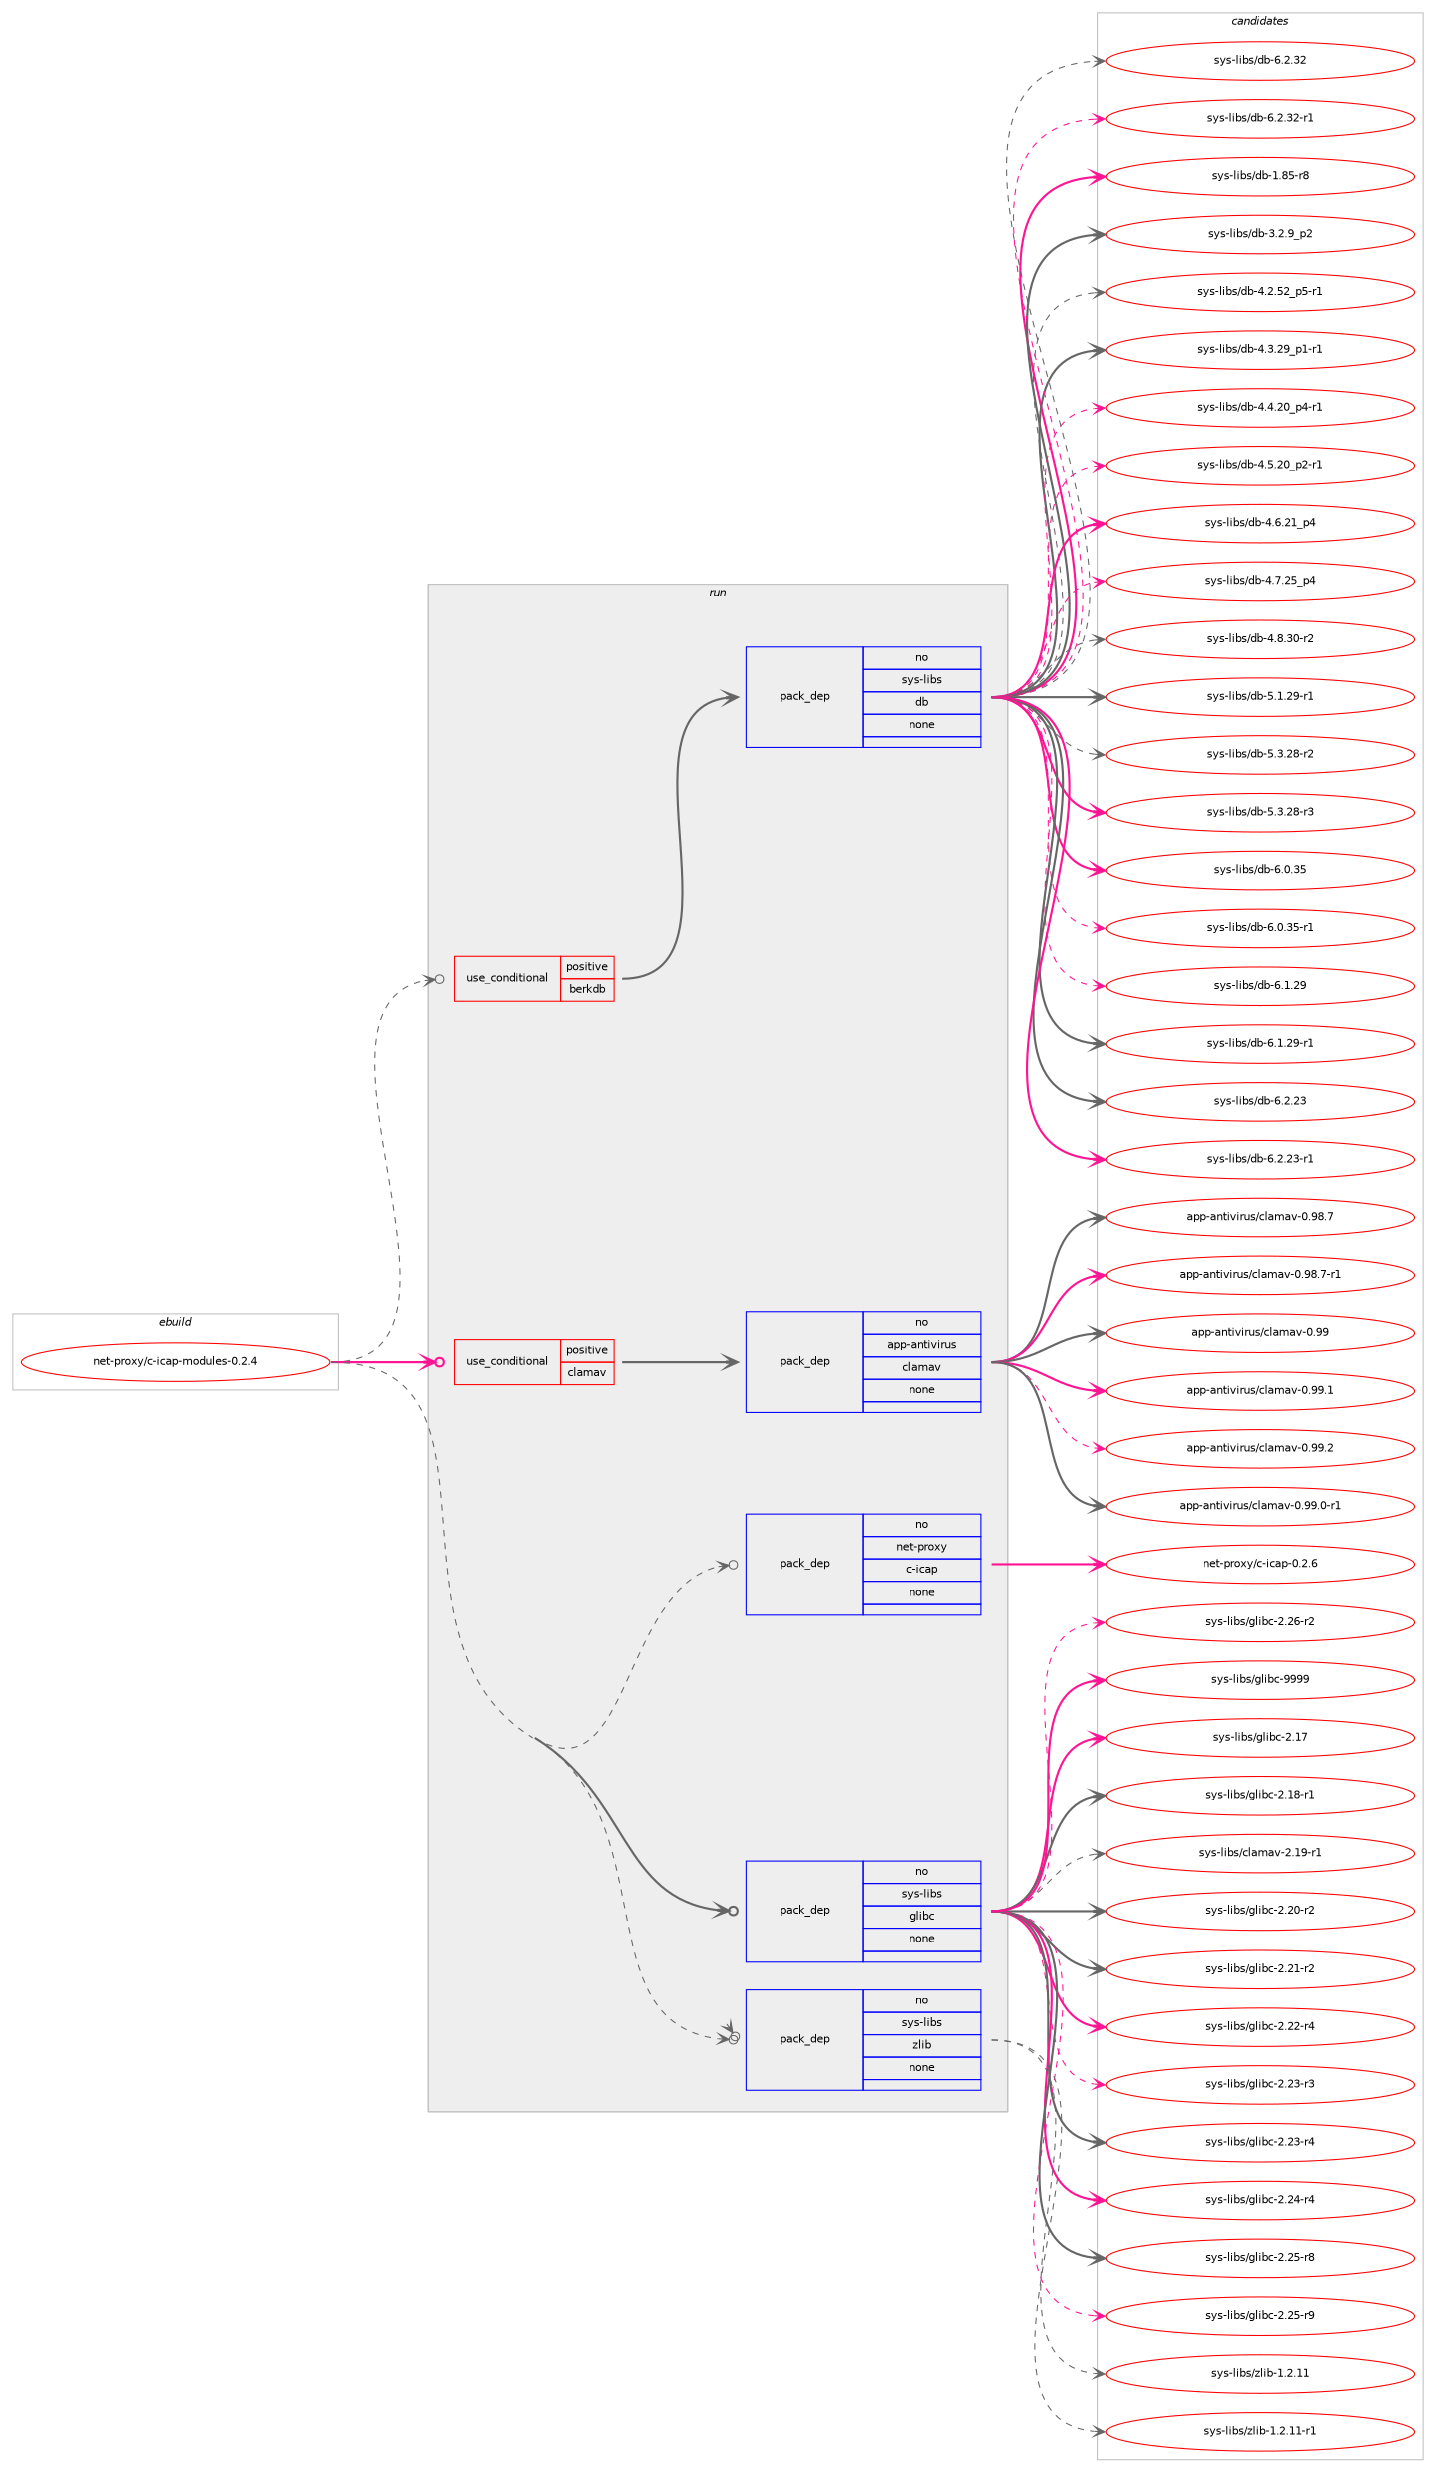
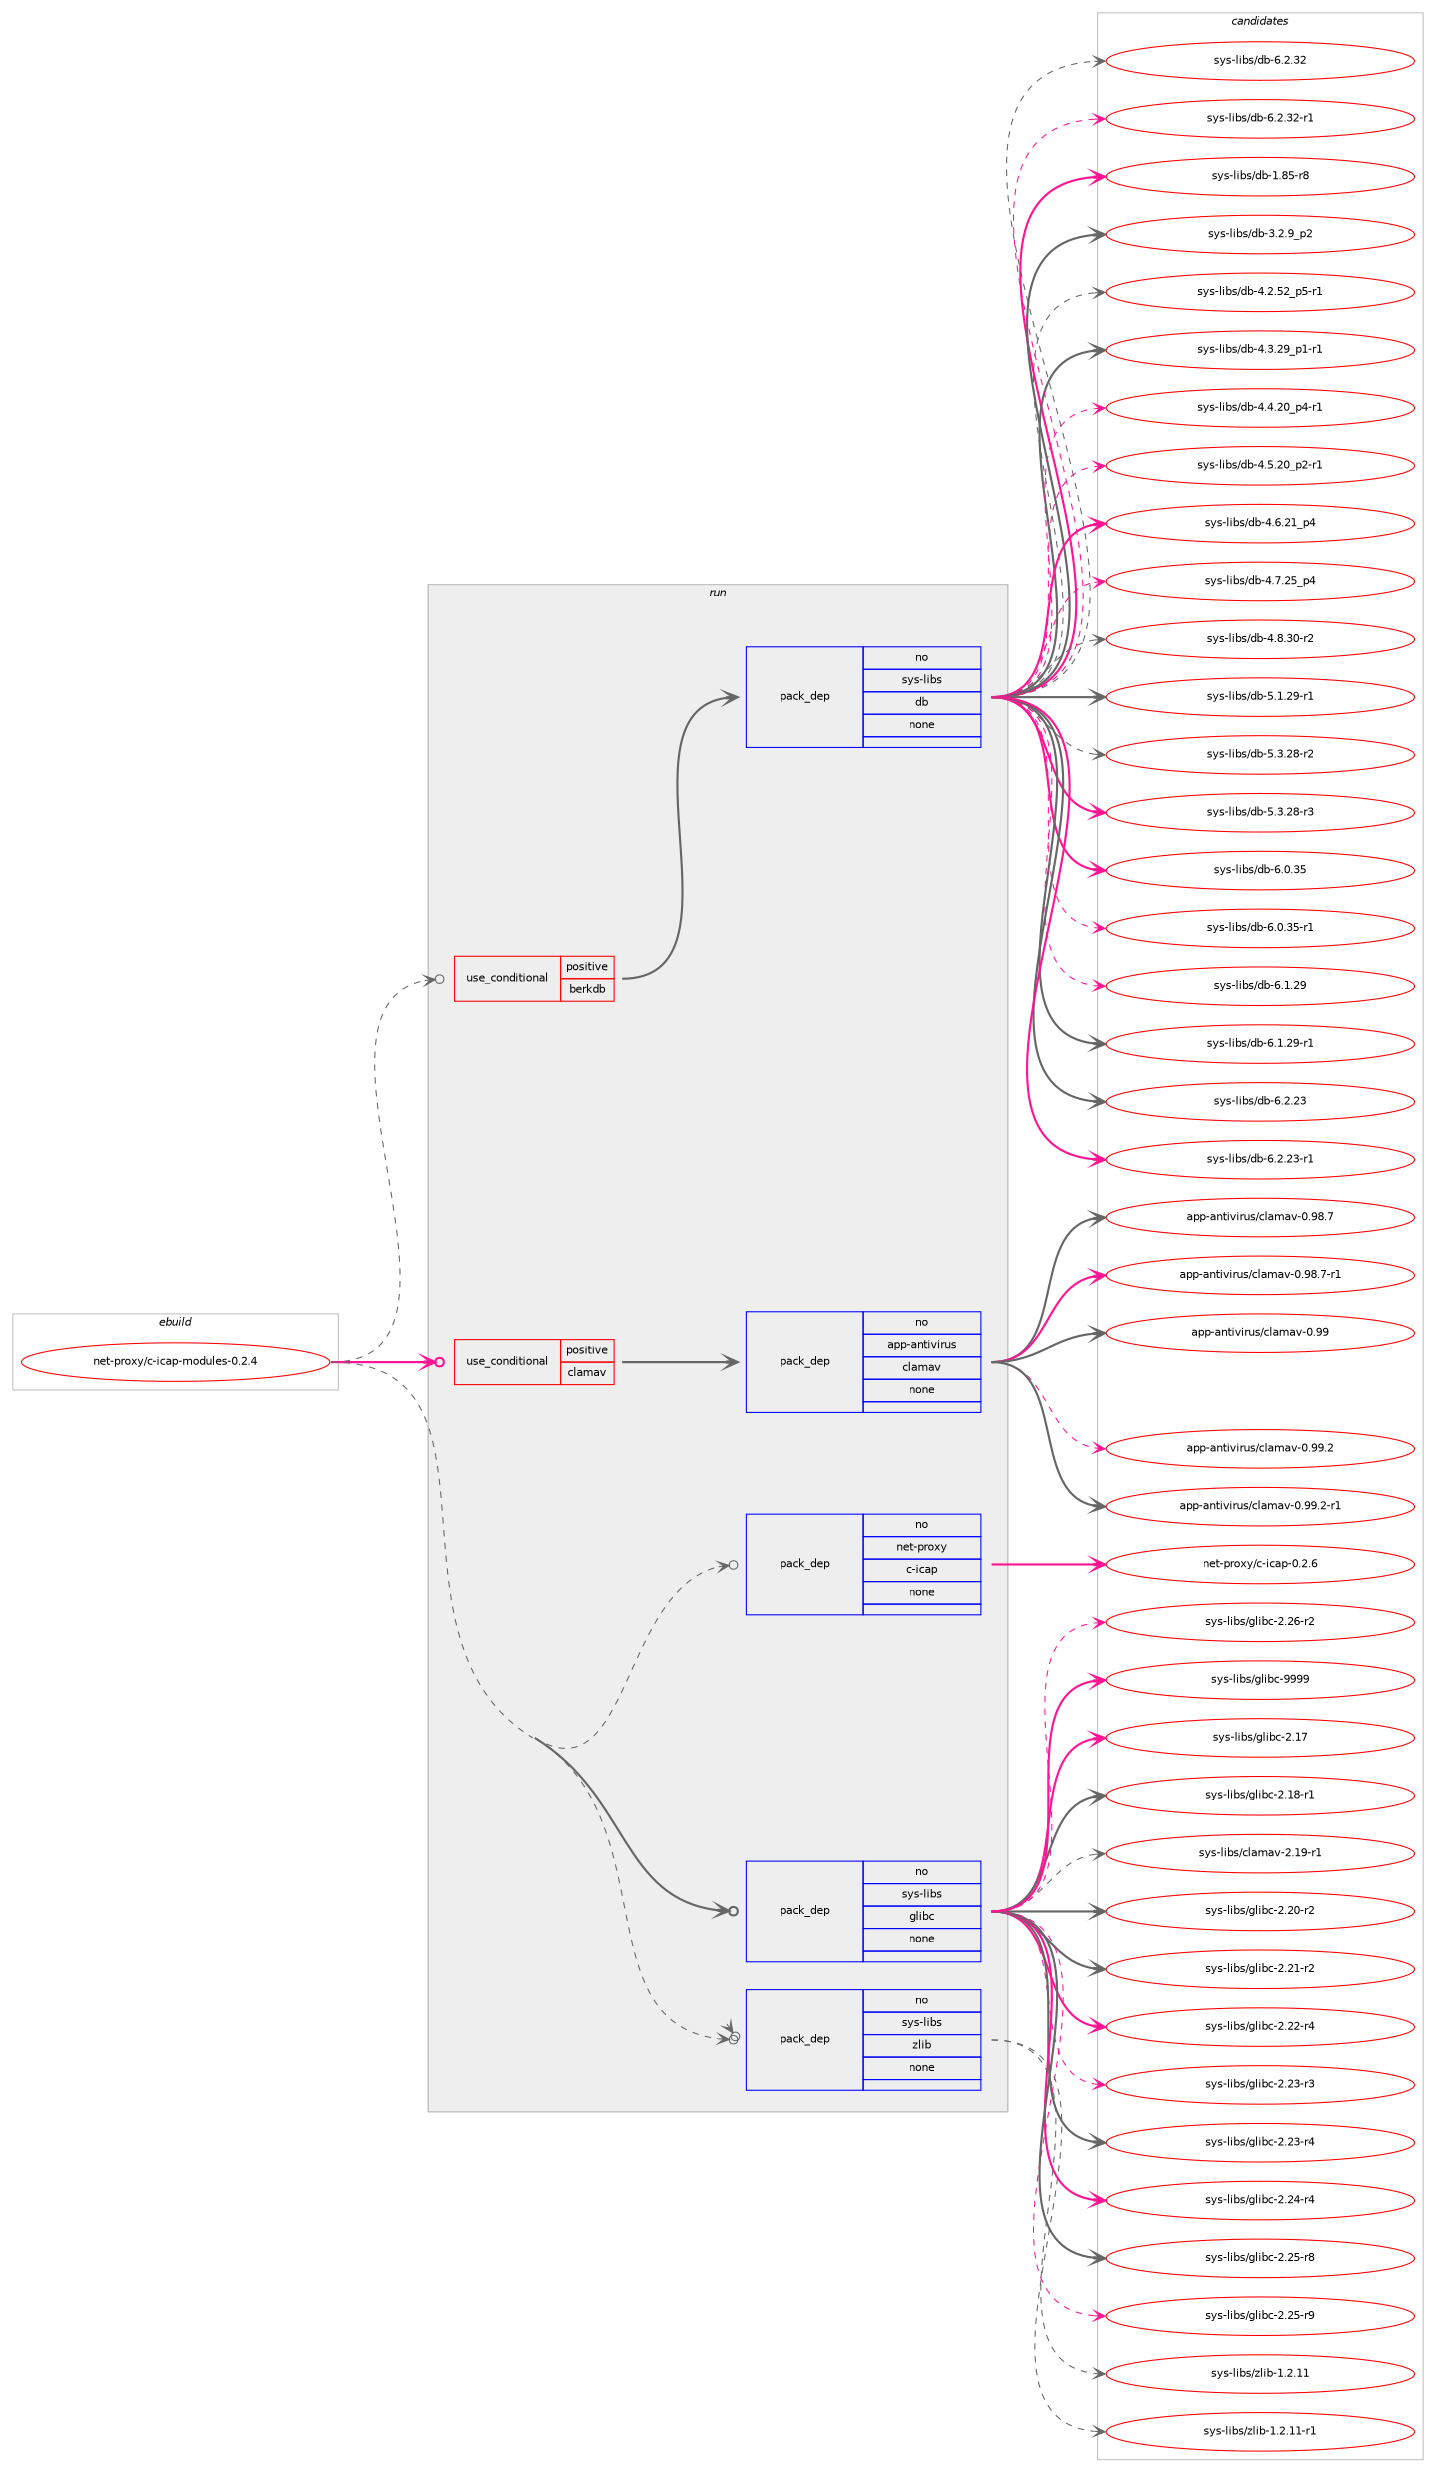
(1260, 1391) -> none
(1260, 1507) -> (1260, 1507)
